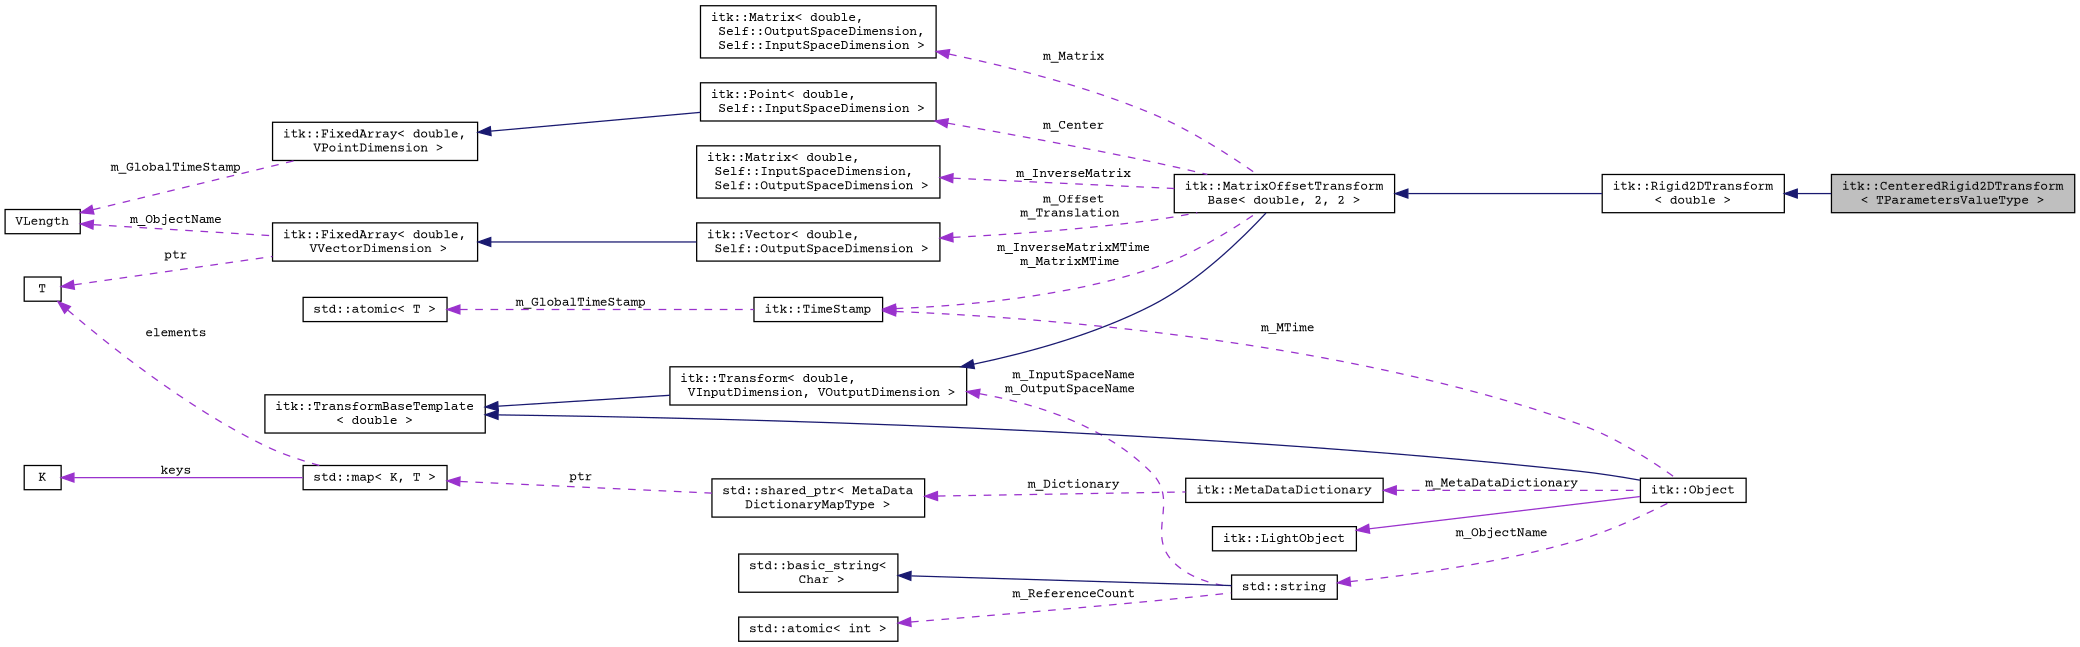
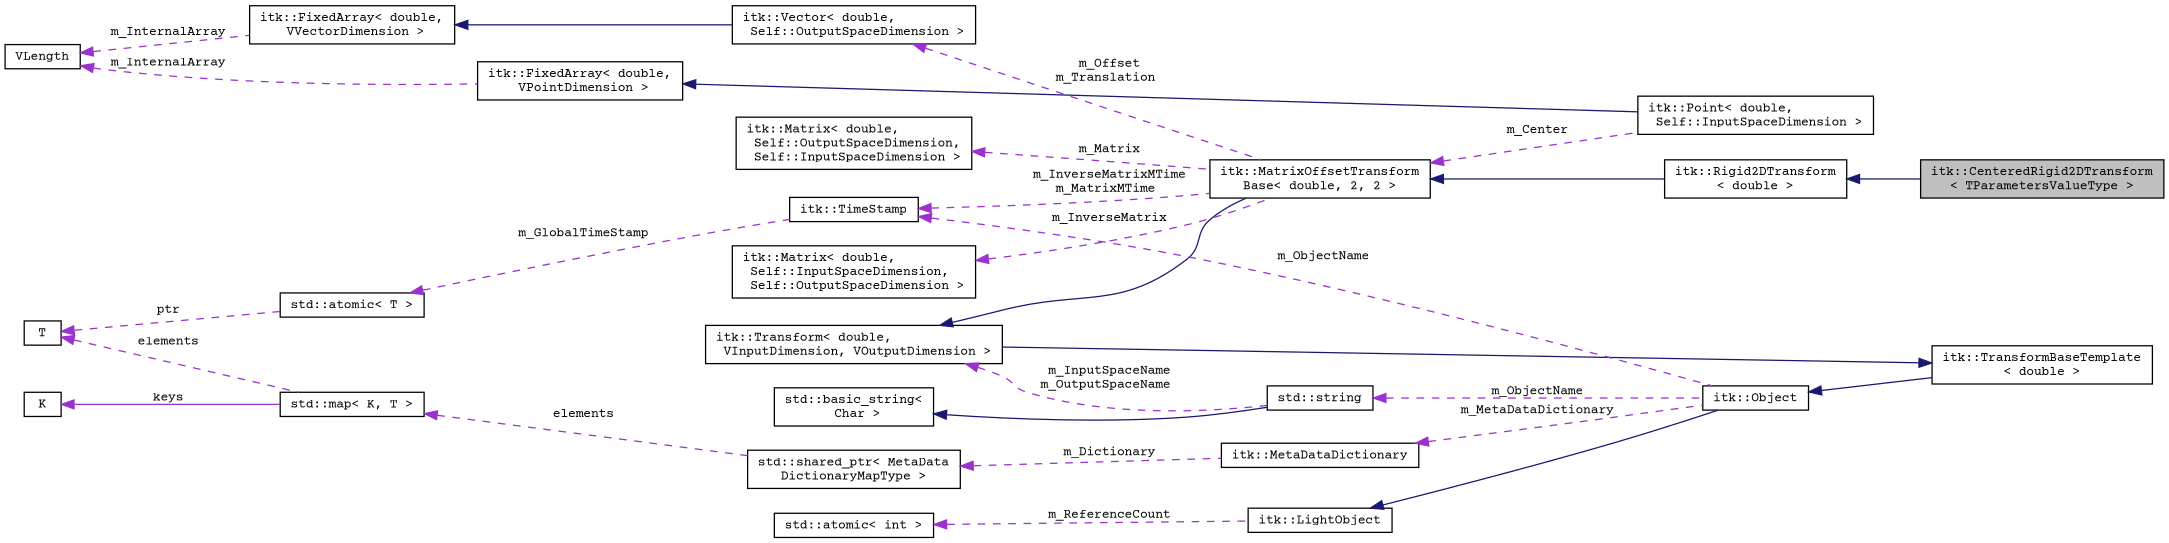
(1078, 147) -> (1540, 147)
(173, 167) -> (165, 62)
(173, 220) -> (165, 32)
(173, 271) -> (177, 321)
(1284, 328) -> (1320, 256)
(1070, 433) -> (1877, 384)
(578, 477) -> (580, 414)
(1505, 513) -> (1551, 461)
(1071, 608) -> (1097, 523)
